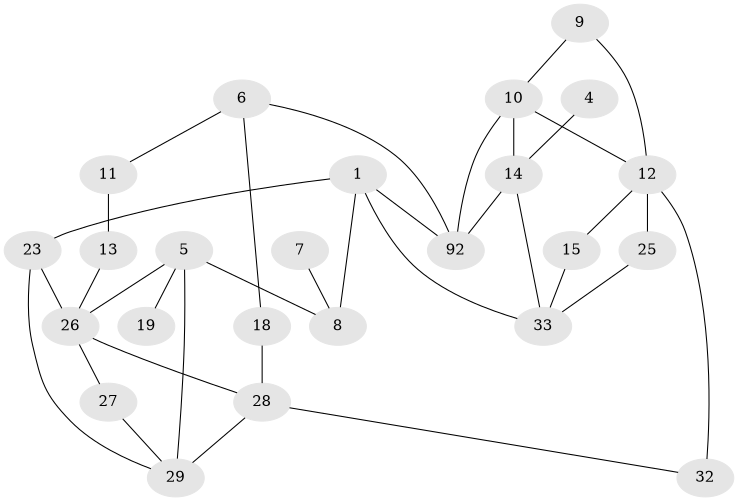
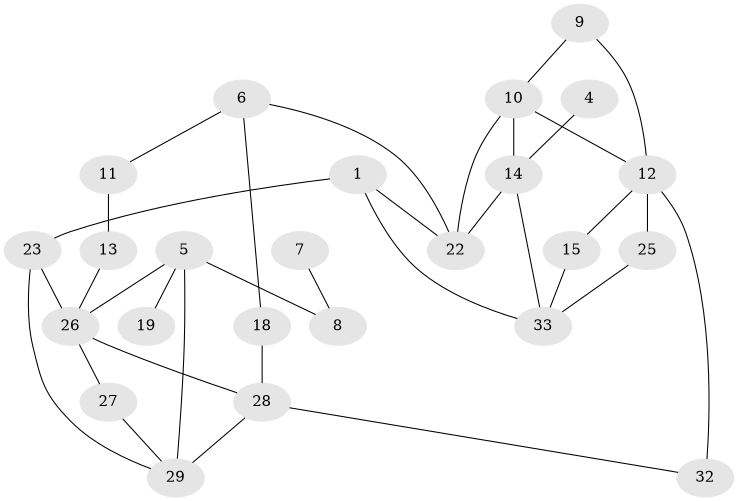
(348, 251) -> none
(456, 251) -> (456, 251)
